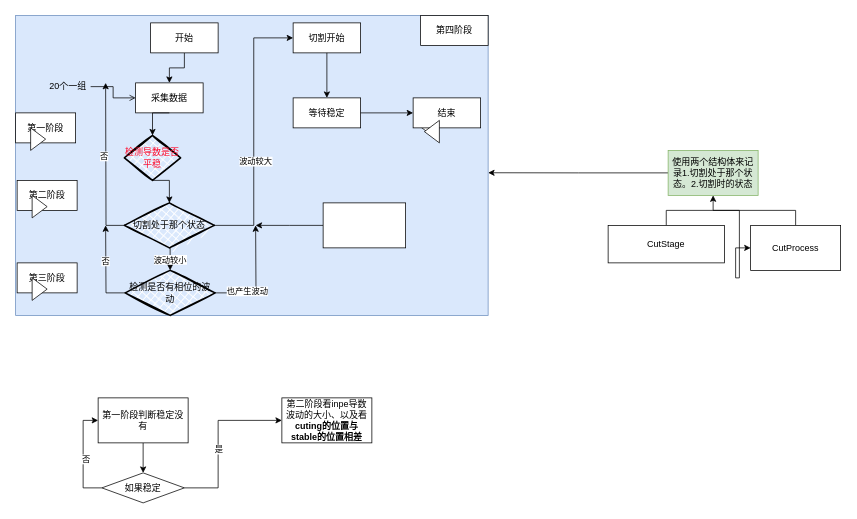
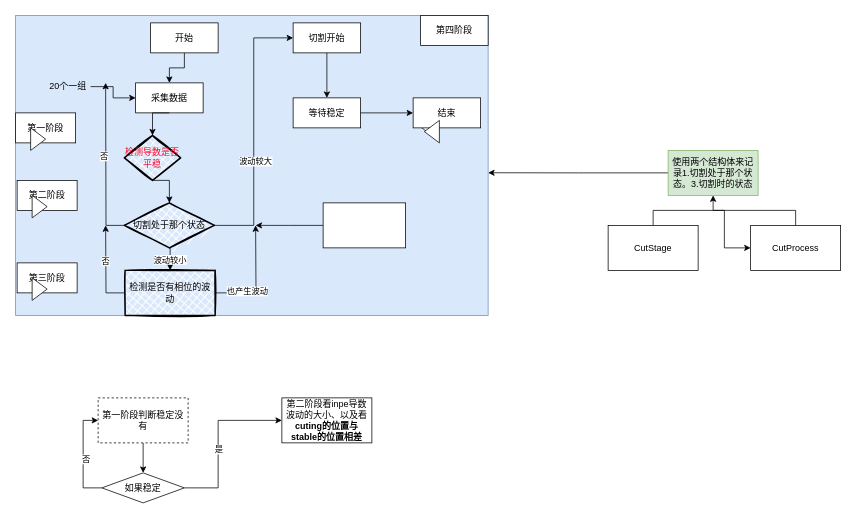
(131, 98) -> (130, 98)
(713, 173) -> (713, 173)
(666, 244) -> (653, 248)
(170, 293) -> (170, 293)
(143, 420) -> (143, 420)
